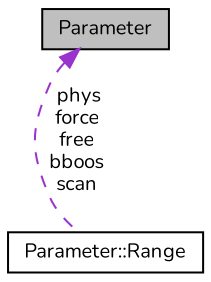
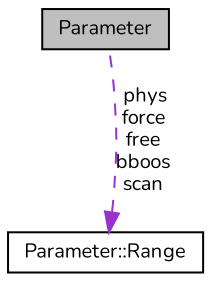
(36, 151) -> (116, 130)
